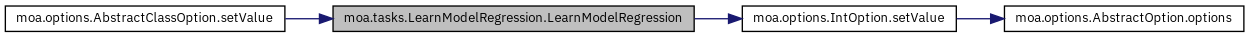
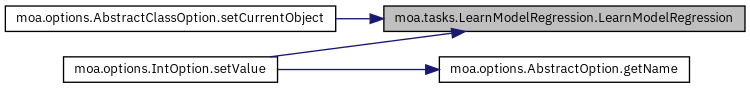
(145, 19) -> (171, 19)
(711, 19) -> (361, 45)
(1124, 19) -> (564, 70)
